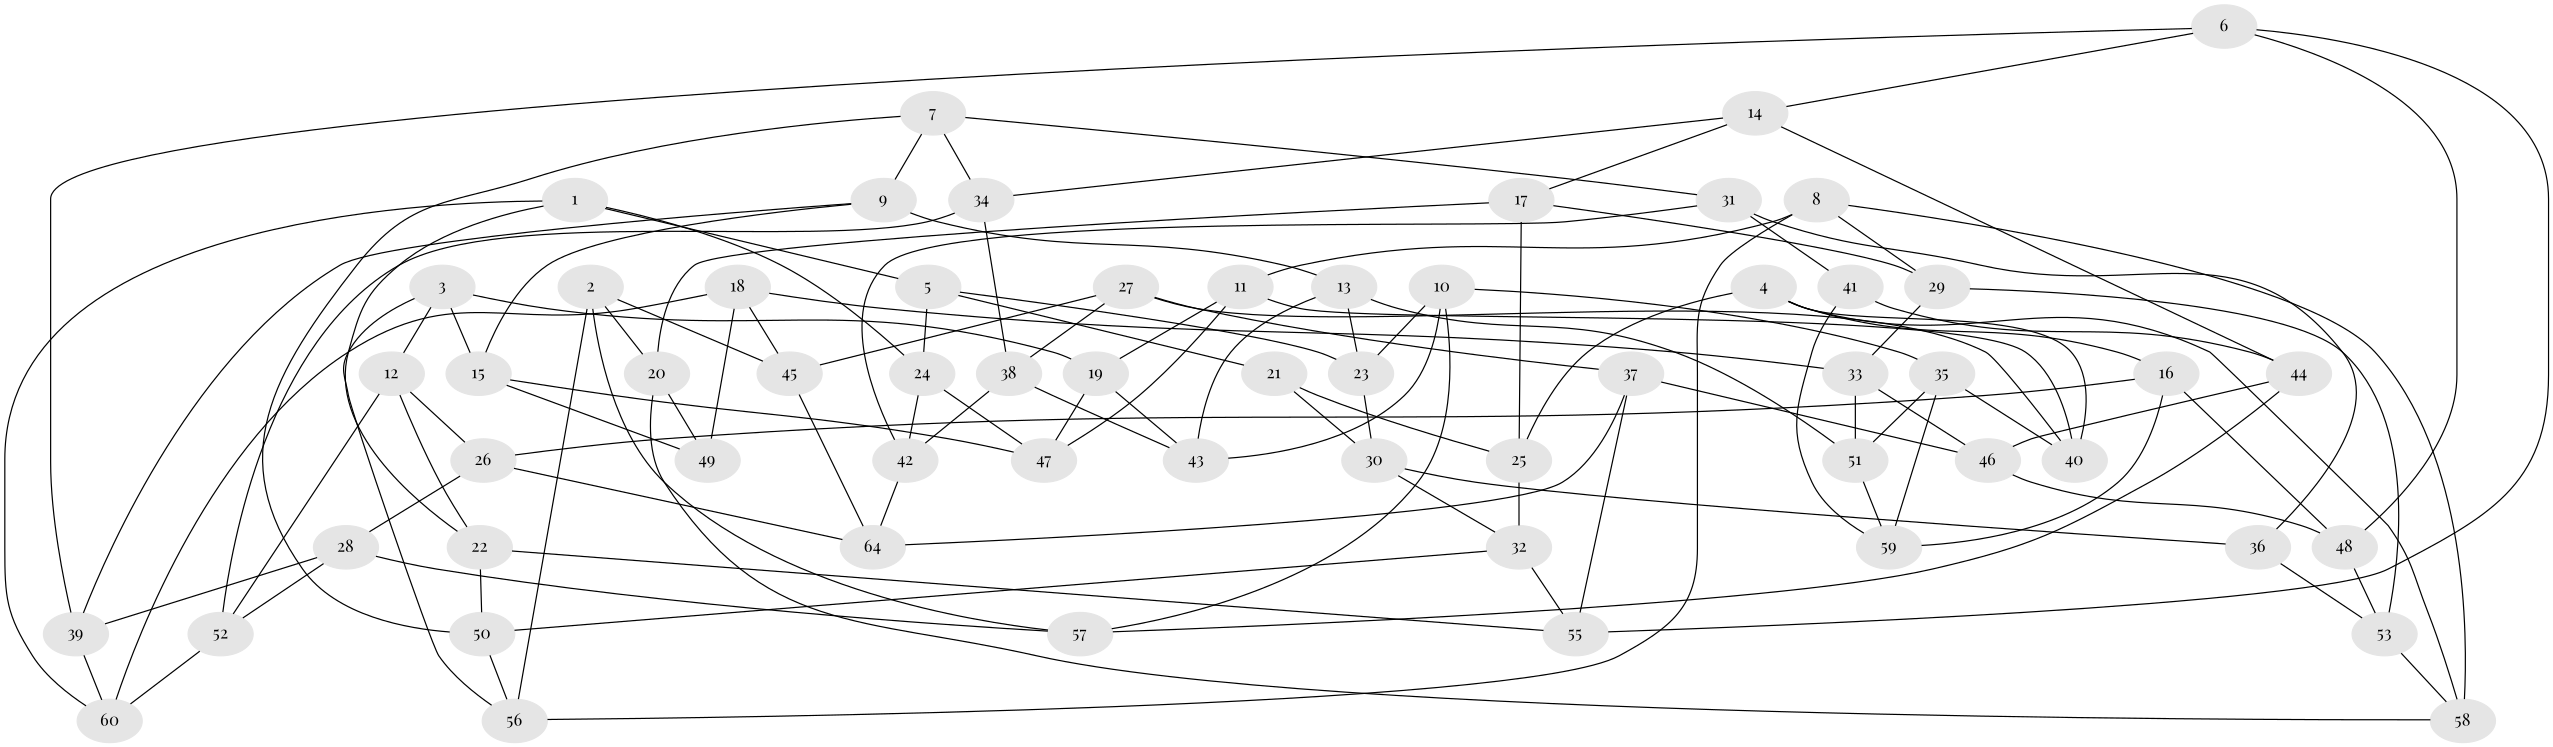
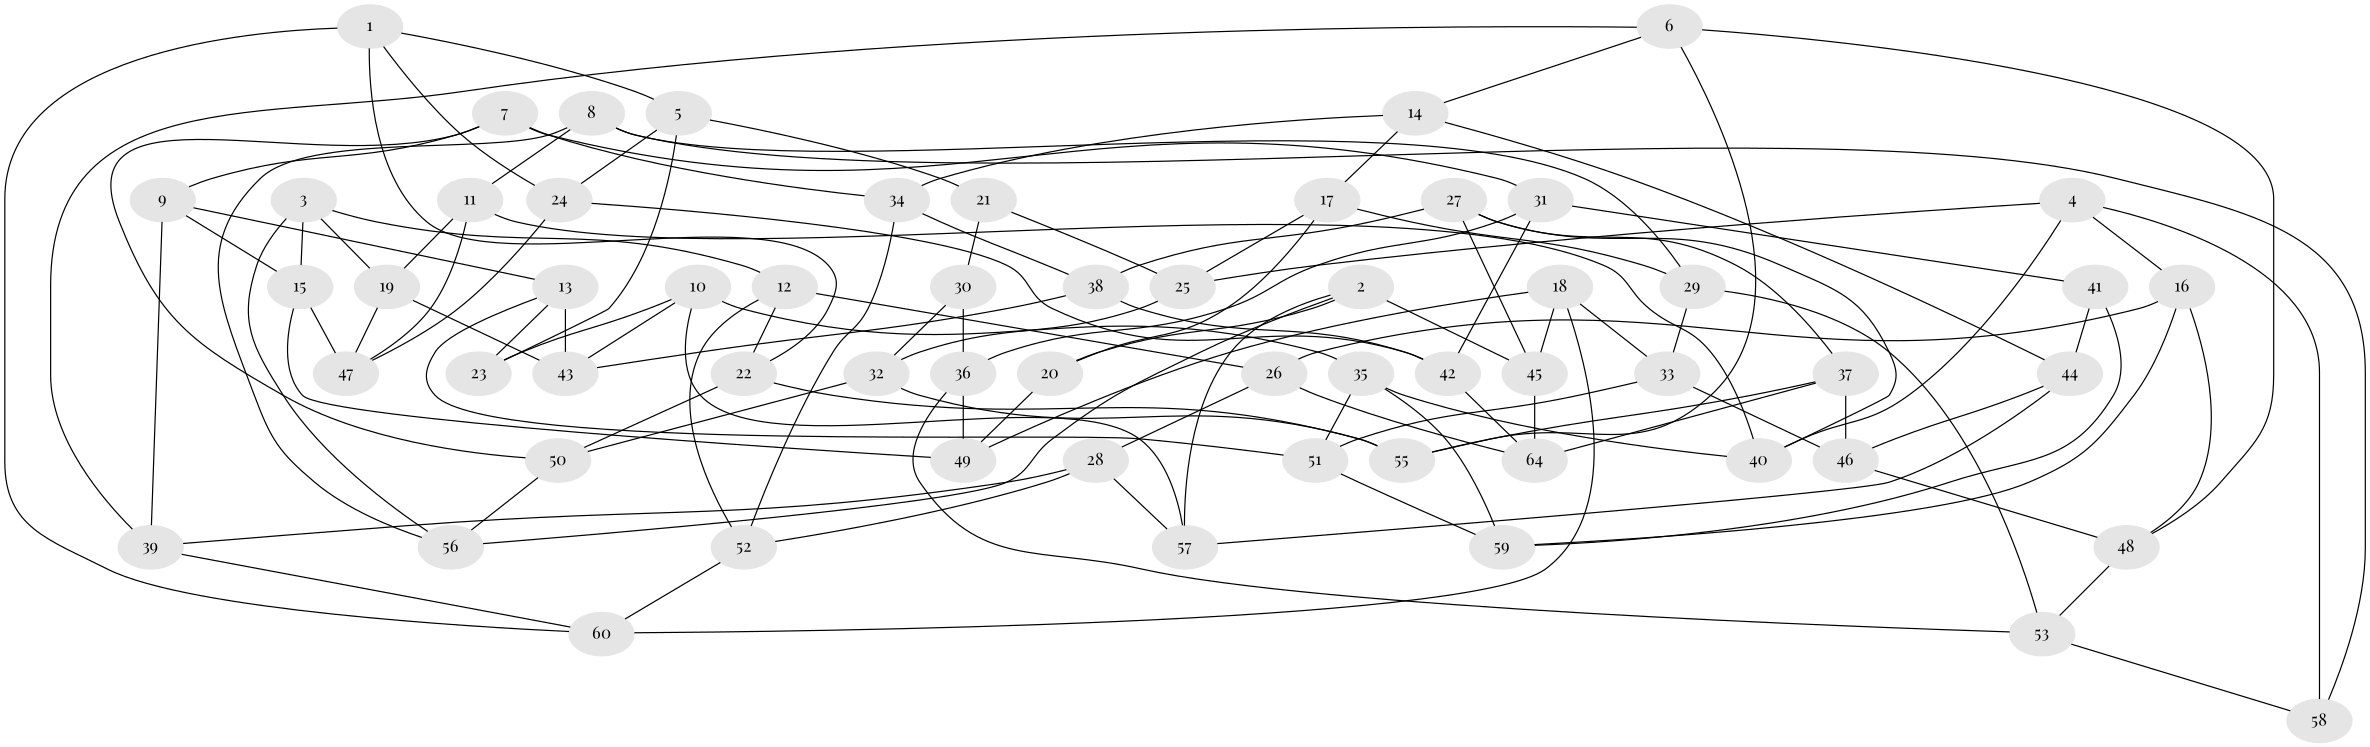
(1368, 417) -> none
none -> (963, 428)
(1474, 699) -> none
